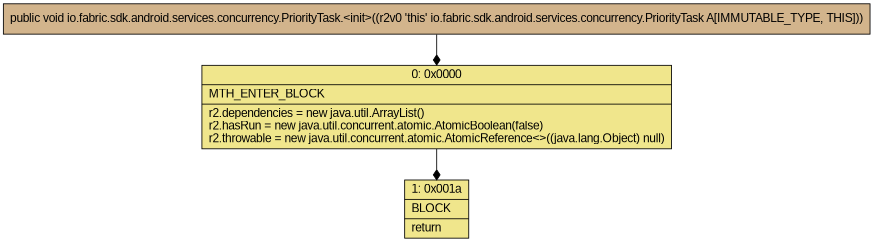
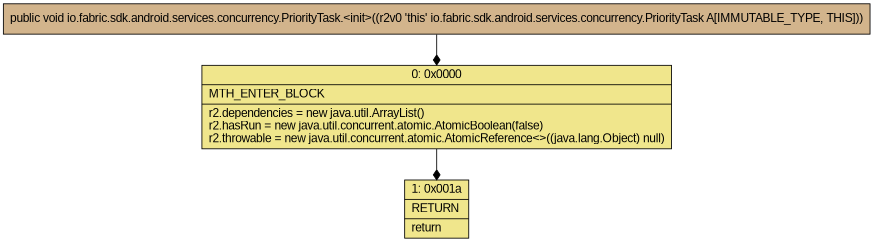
(431, 209) -> (435, 209)
